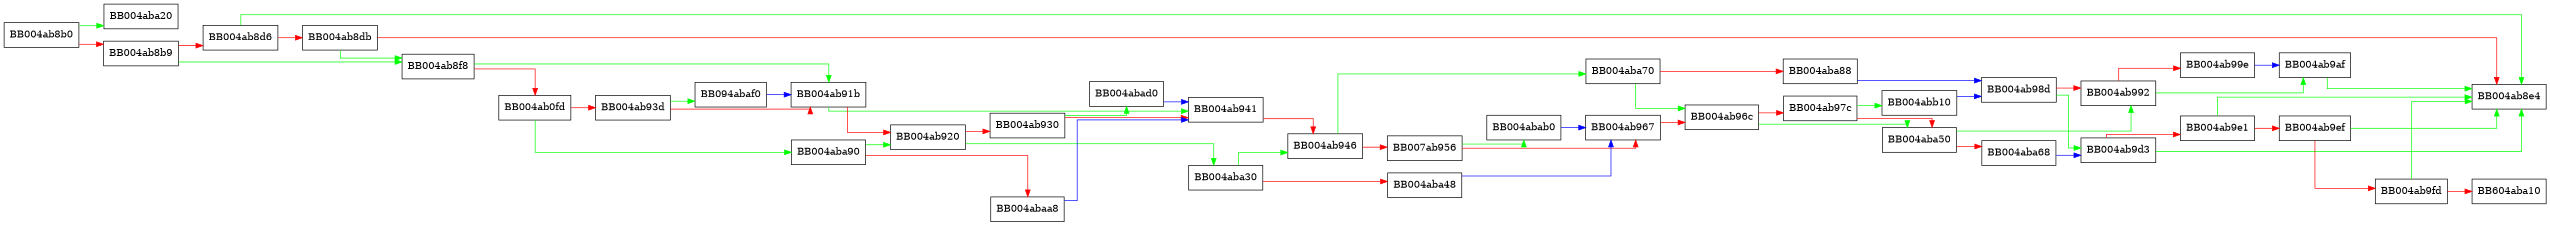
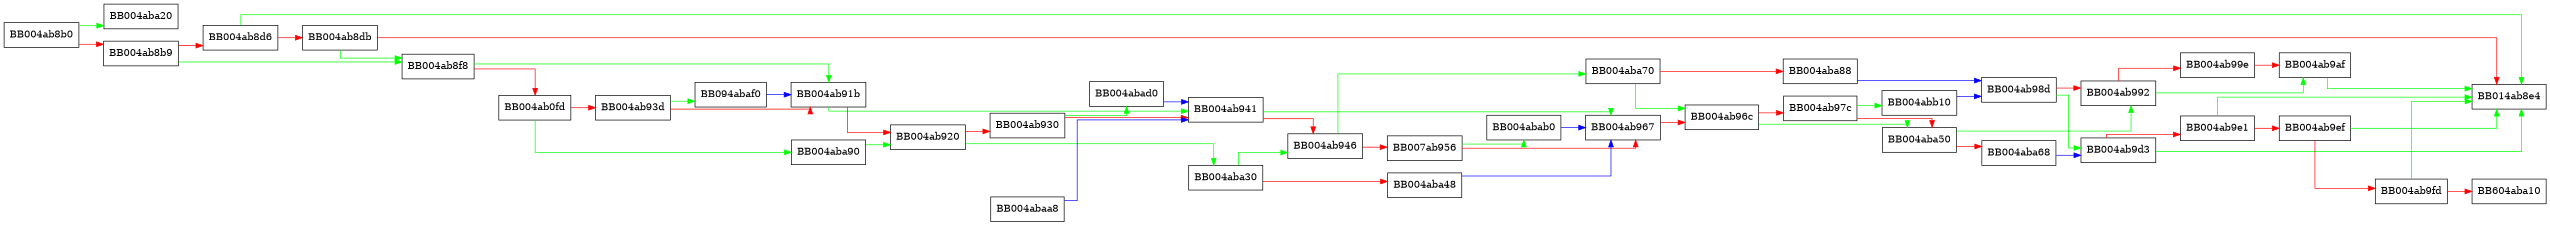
(2263, 65) -> (2263, 65)
(2509, 97) -> (2509, 97)
none -> (1437, 112)
(964, 156) -> none
